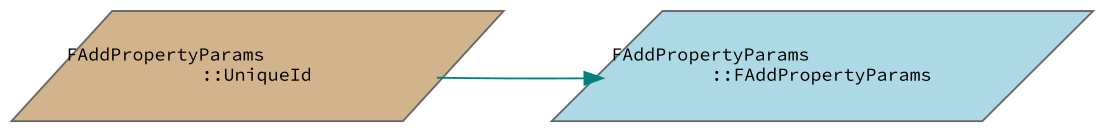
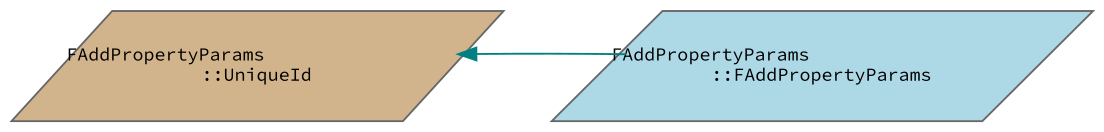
(510, 78) -> (551, 54)
